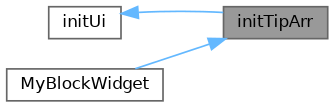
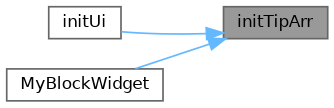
(181, 11) -> (164, 34)
